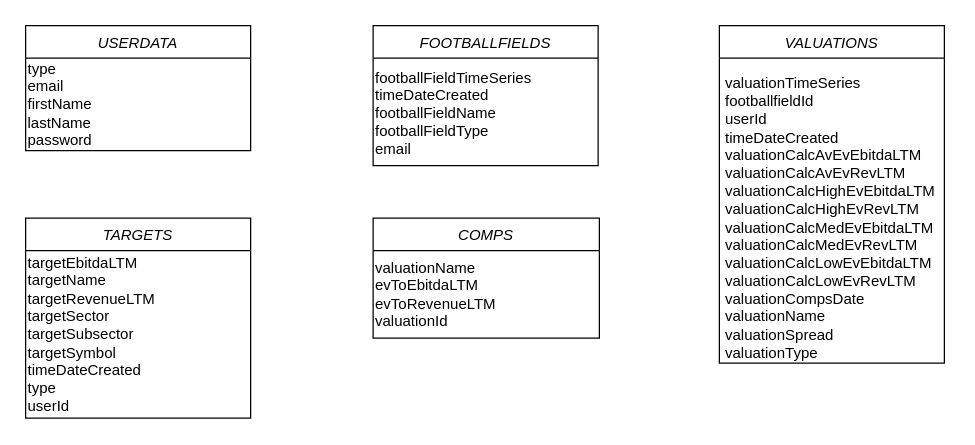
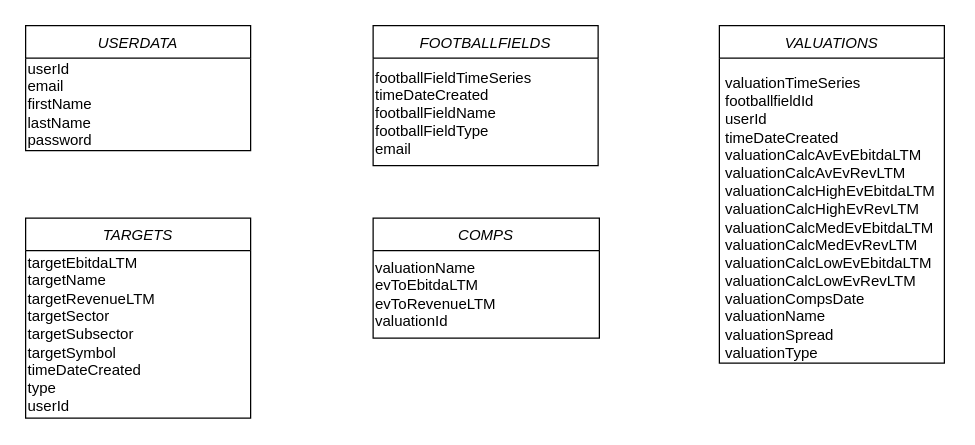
(64, 104) -> (64, 104)
